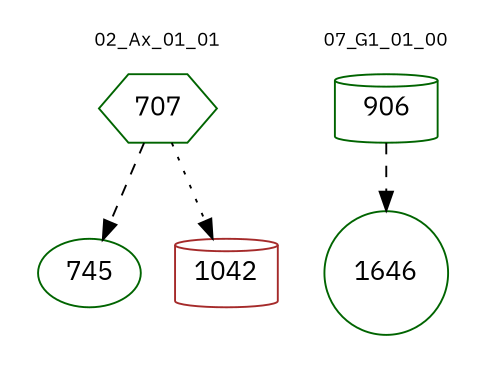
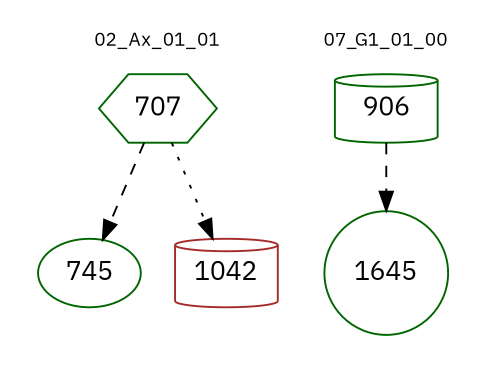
(386, 273) -> (386, 273)
